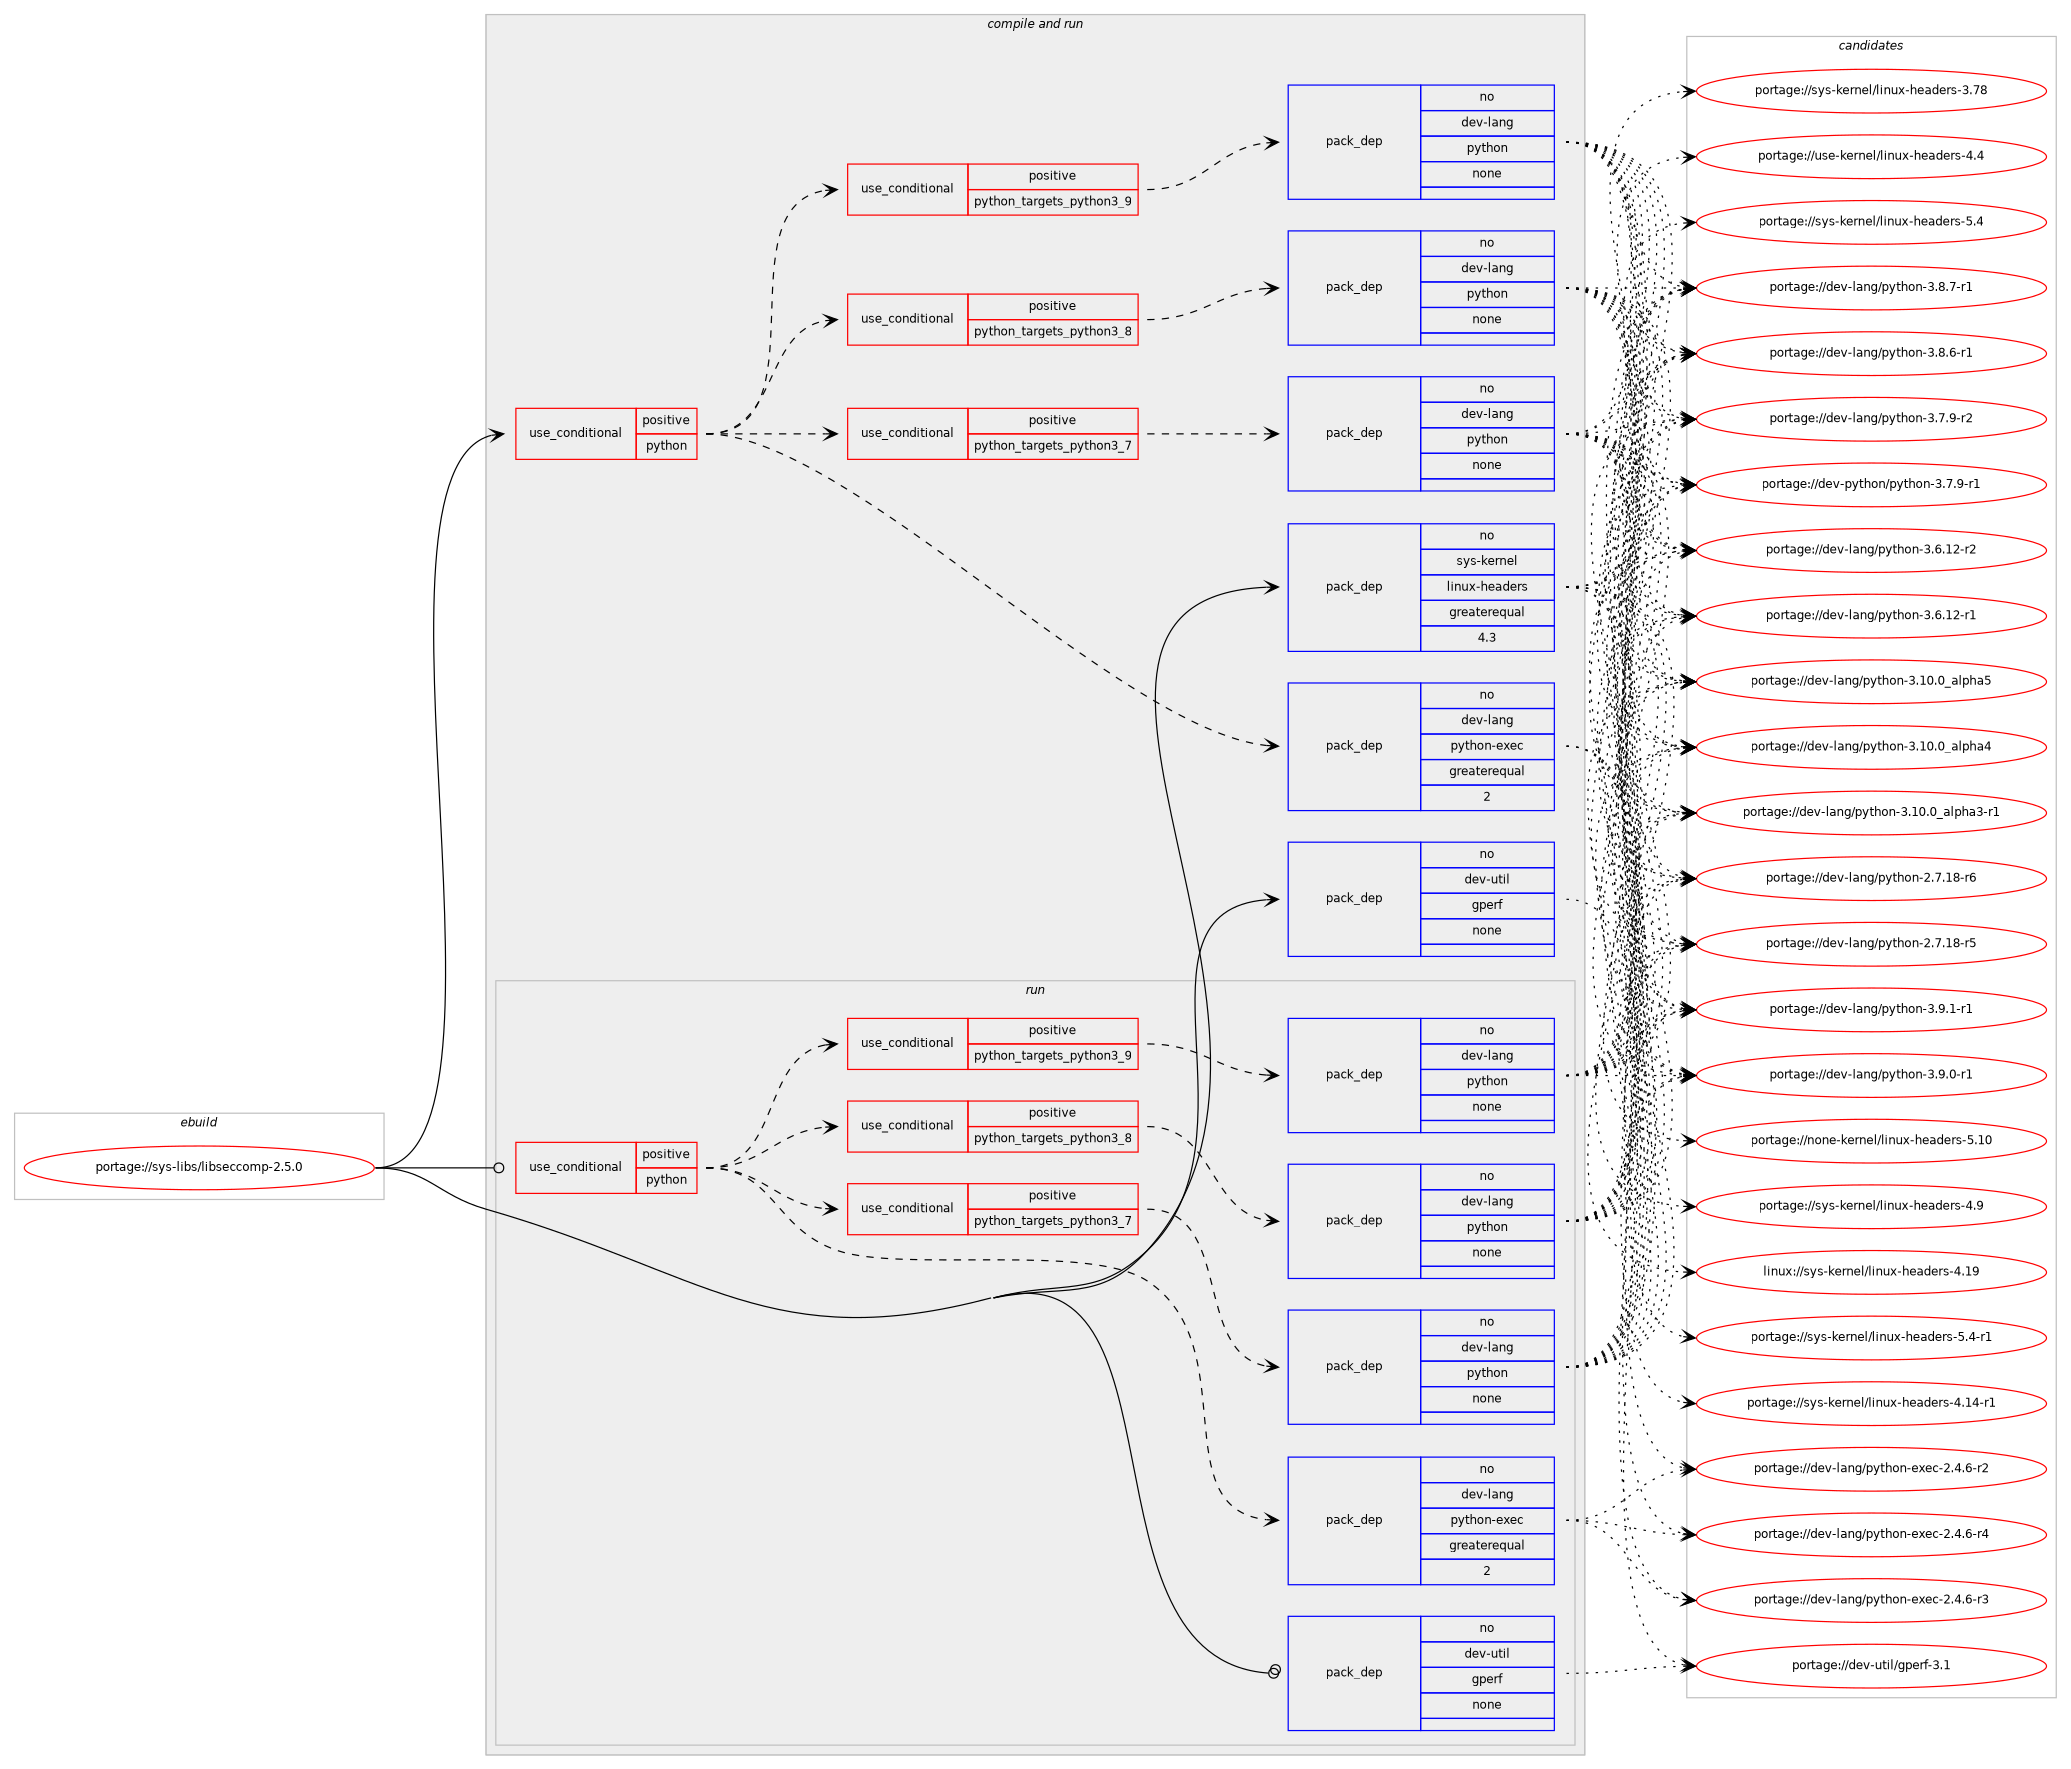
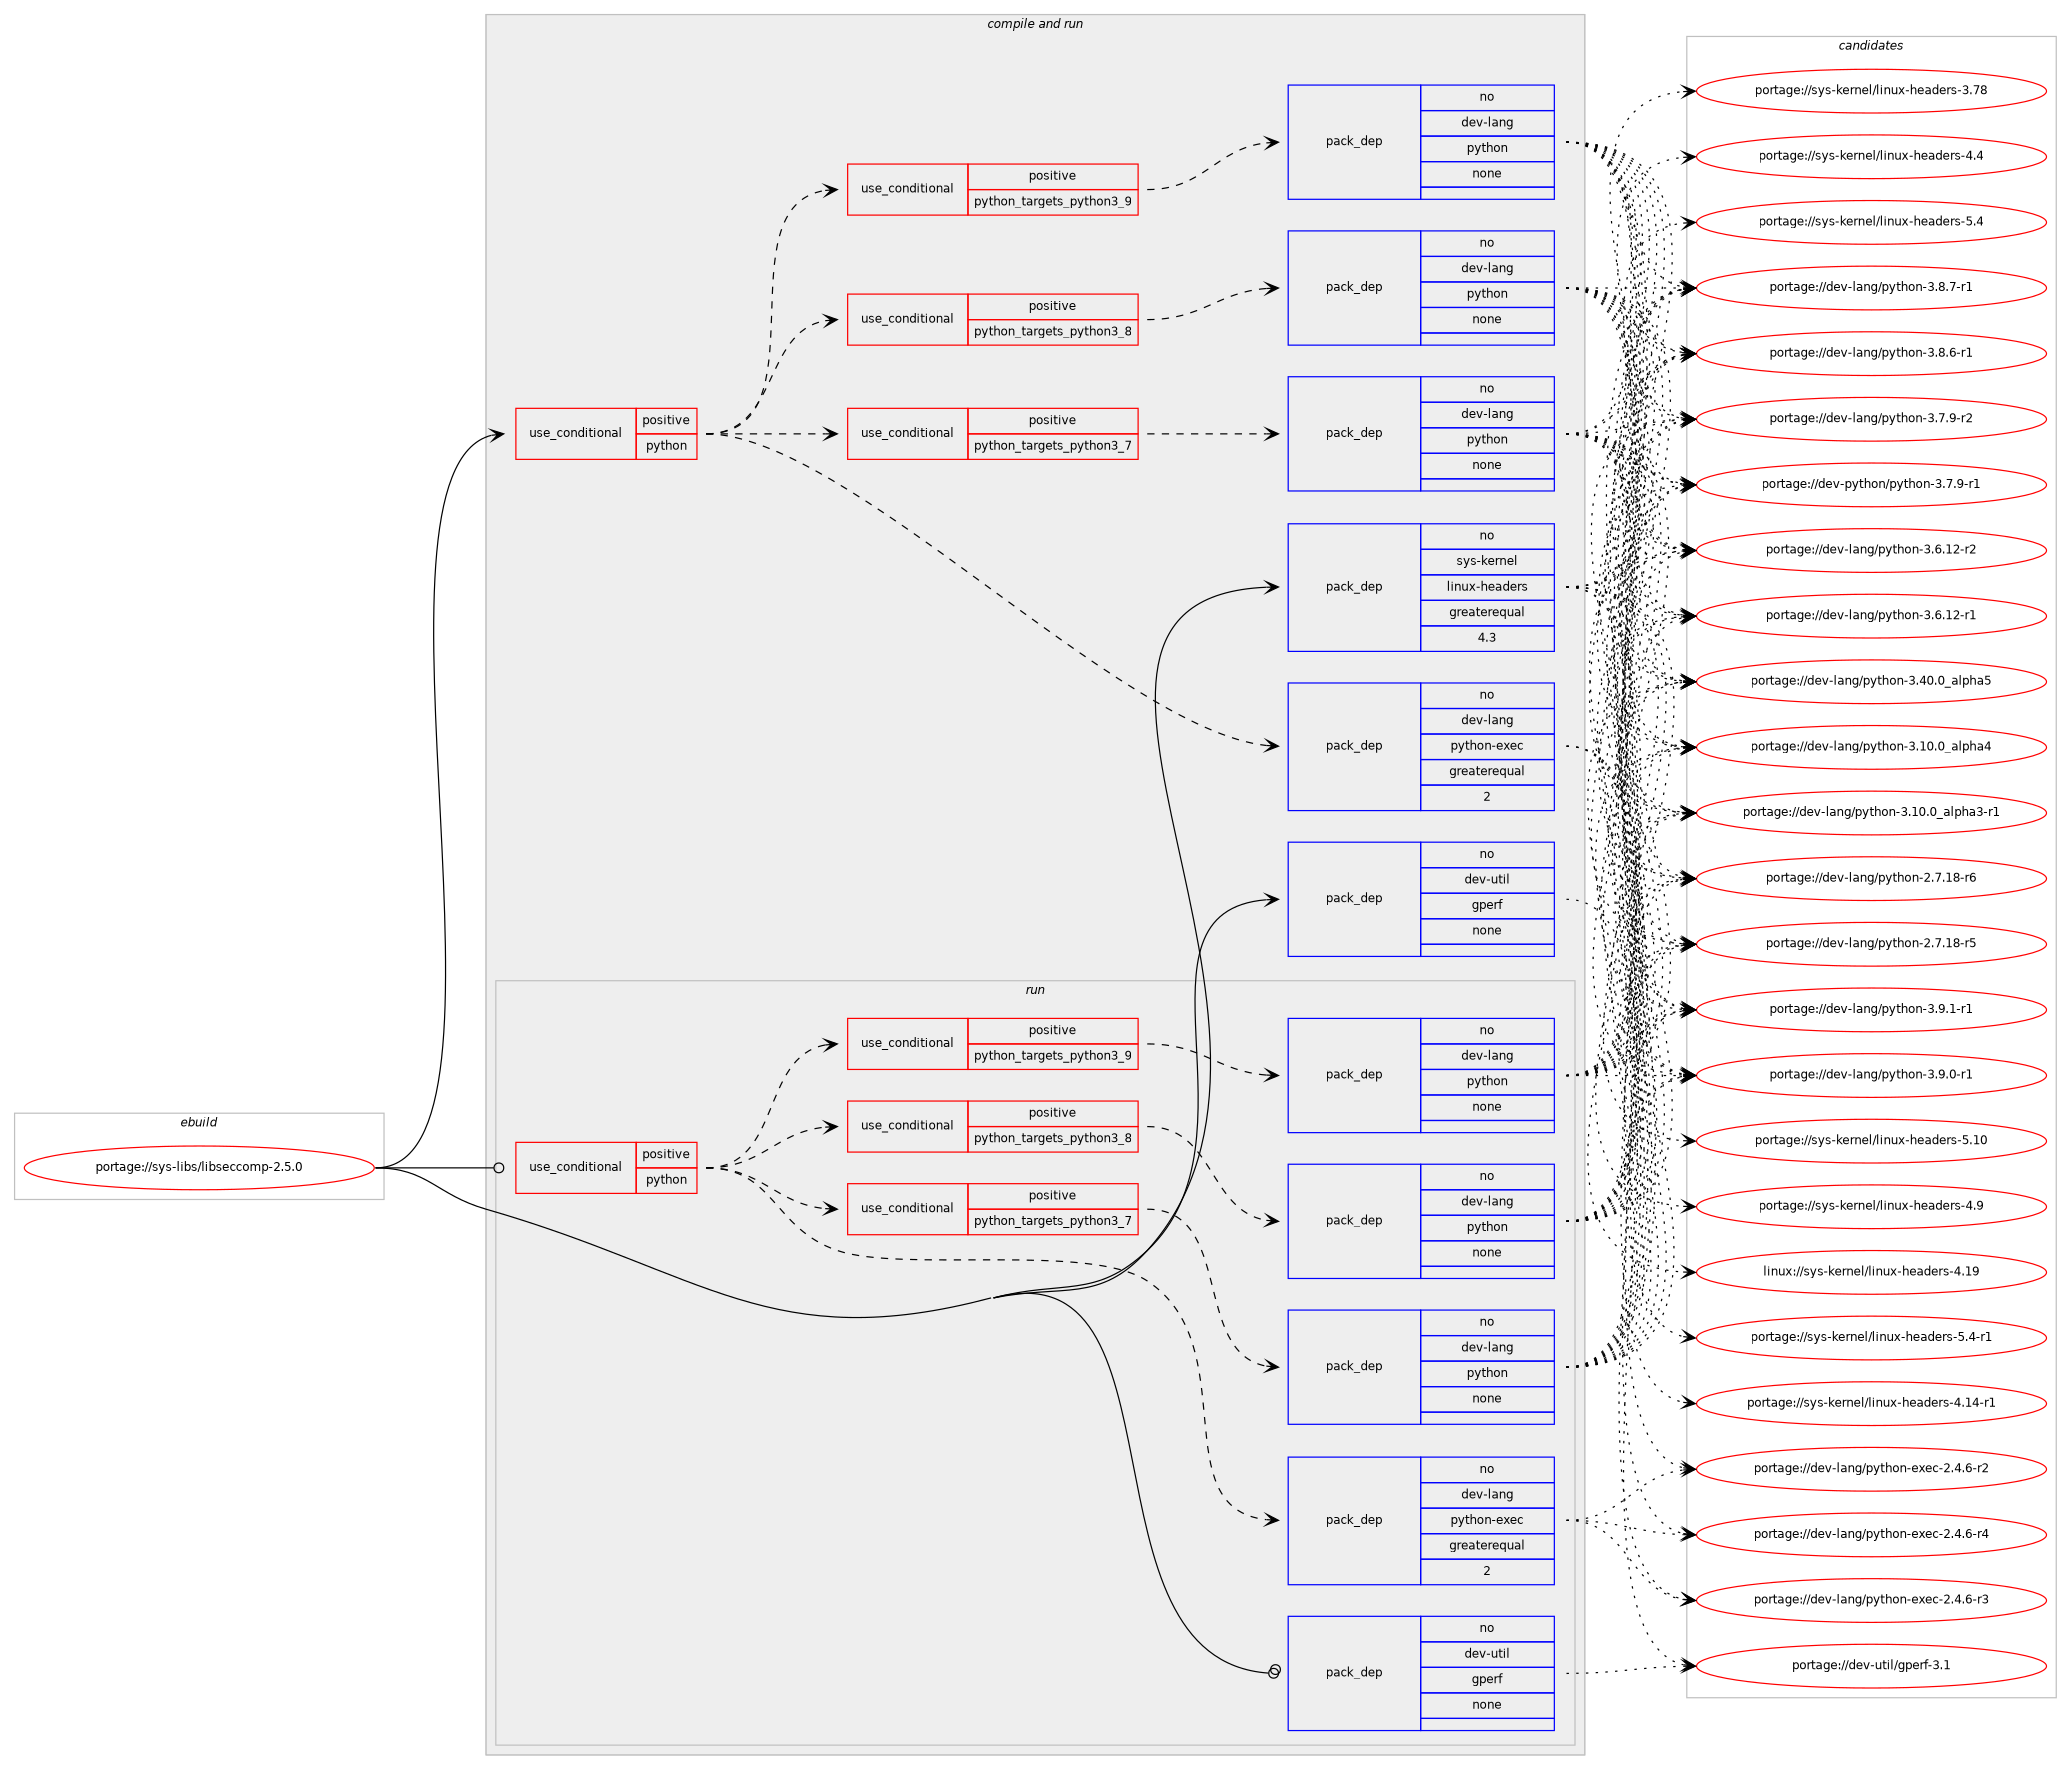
(1872, 157) -> (1872, 157)
(1872, 682) -> (1872, 682)
(1872, 1141) -> (1872, 1141)
